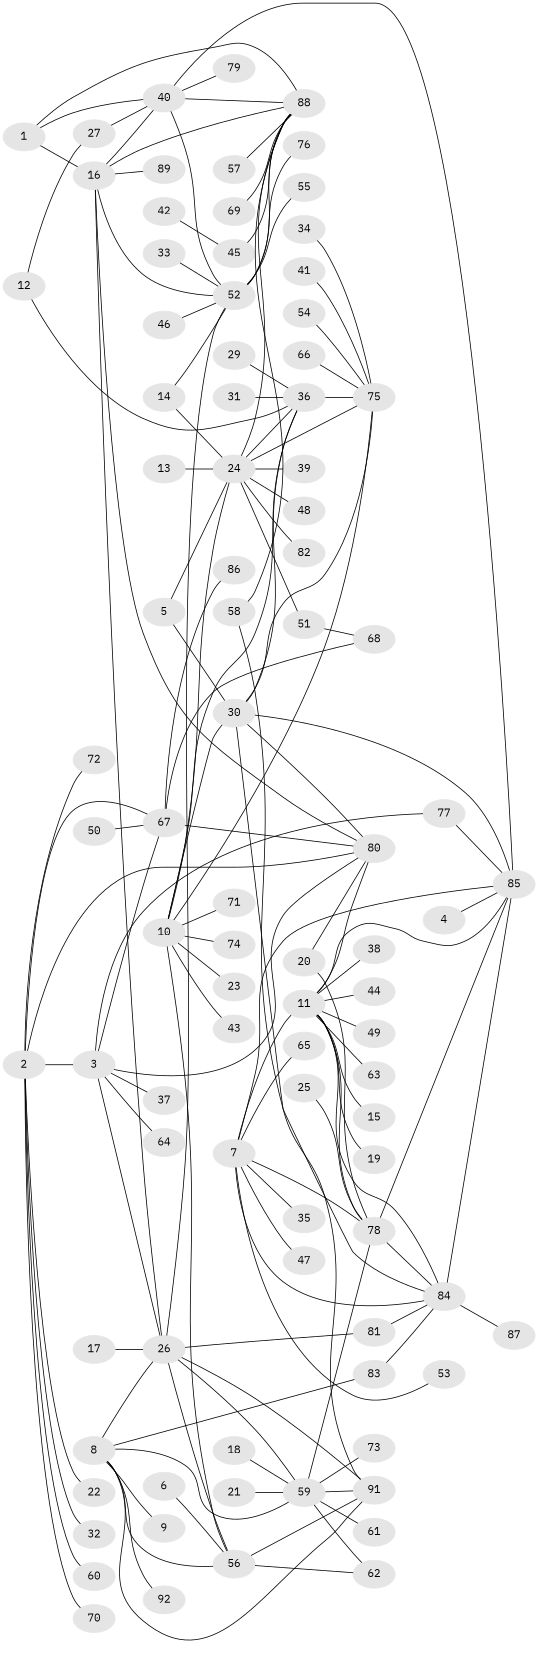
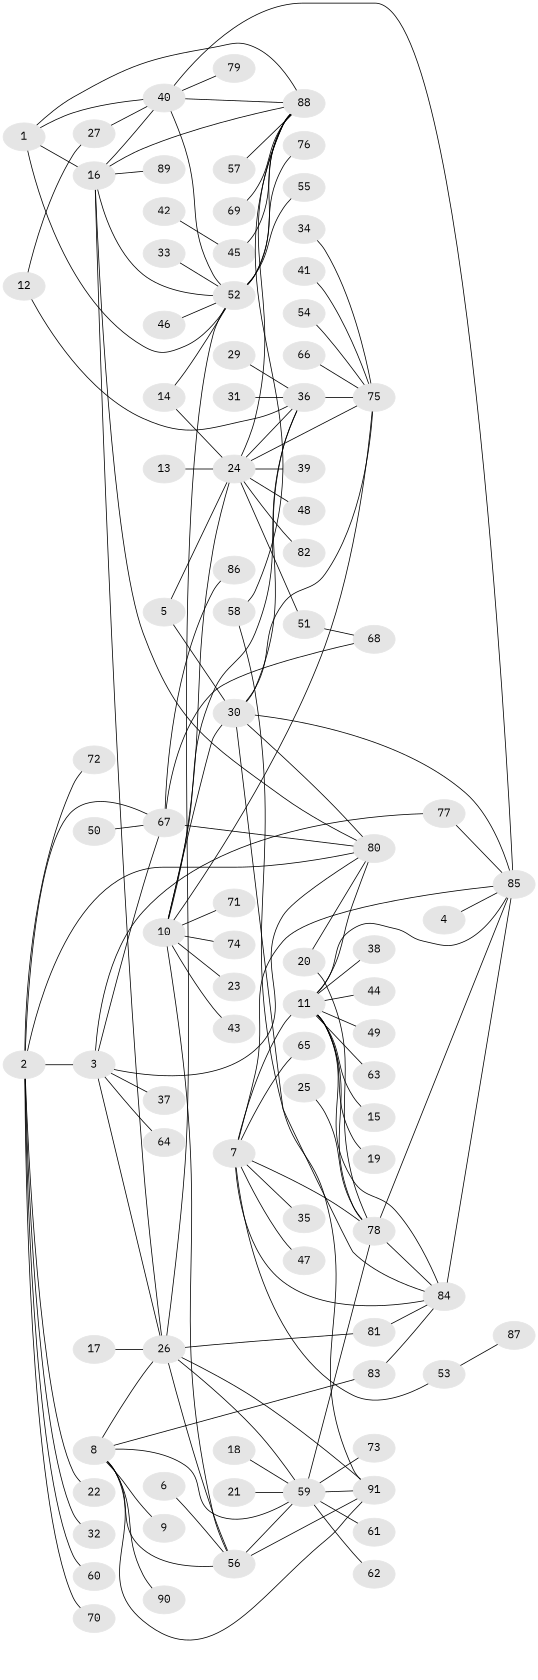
none -> (89, 295)
(479, 1316) -> (479, 1355)
(304, 1569) -> (269, 1528)
(164, 1600) -> (164, 1600)
